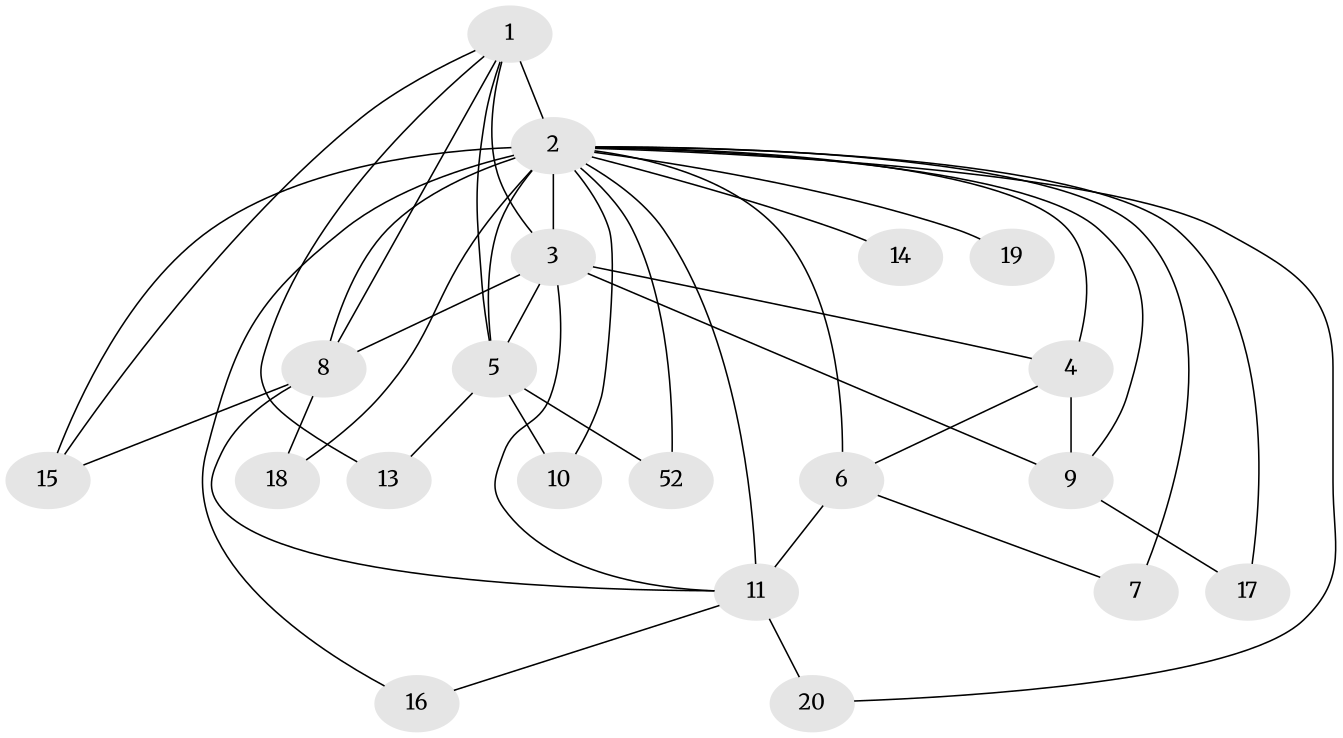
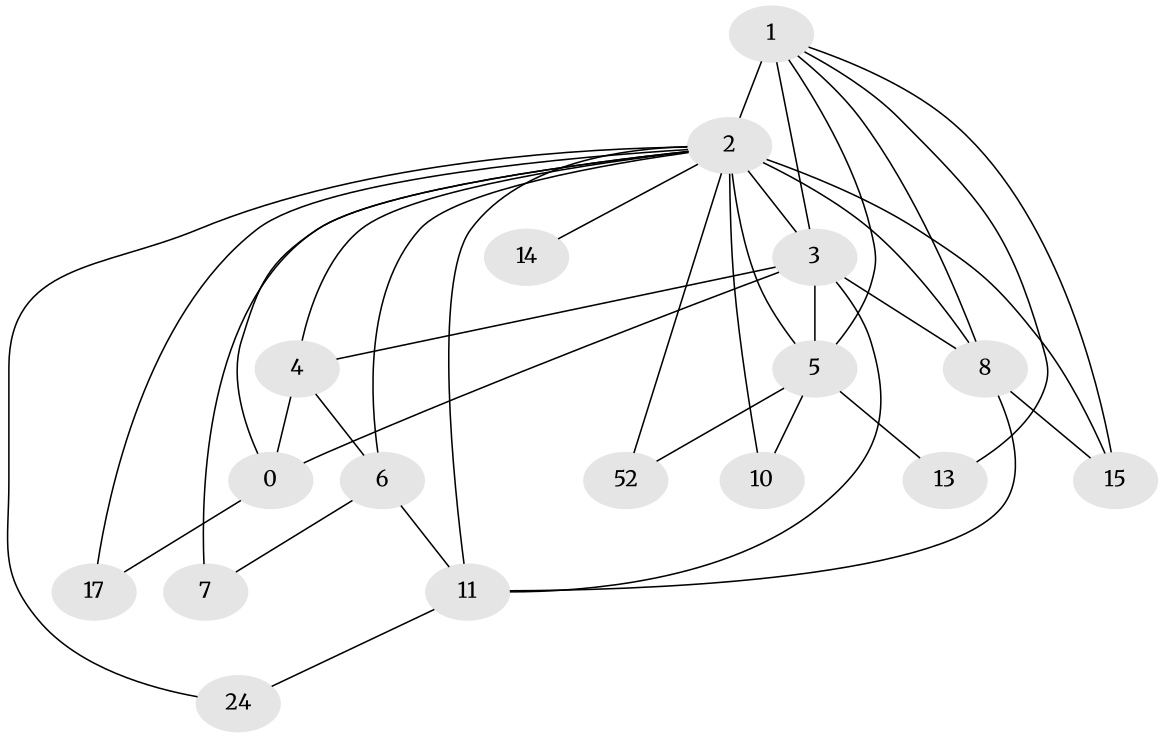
(1012, 257) -> none
(277, 480) -> none
(1071, 480) -> (271, 480)
(417, 704) -> none
(812, 704) -> (238, 704)
